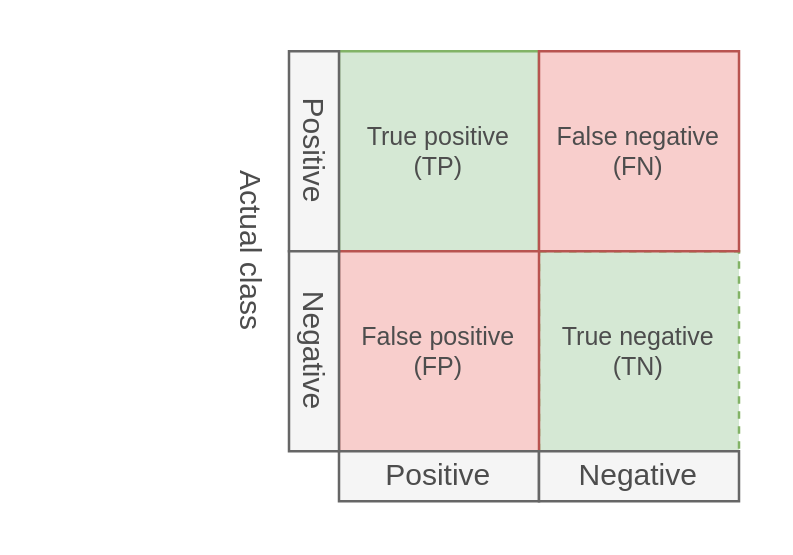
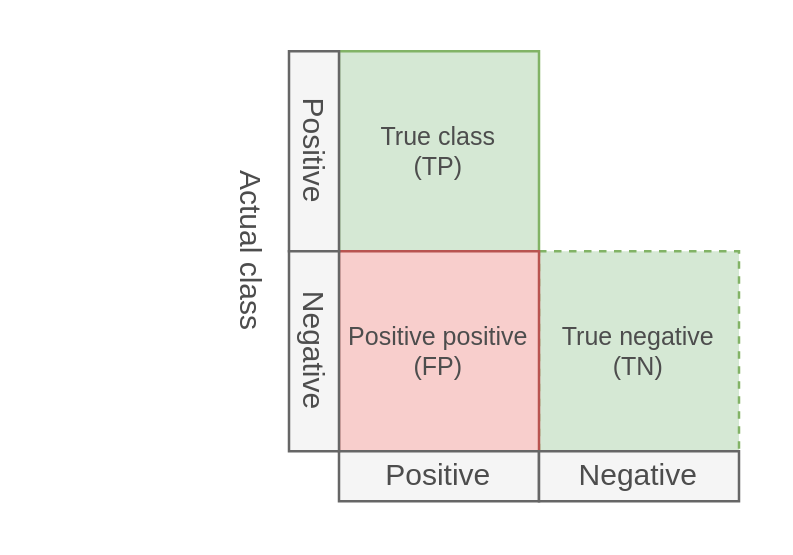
(439, 151) -> (439, 151)
(639, 151) -> none
(439, 351) -> (439, 351)
